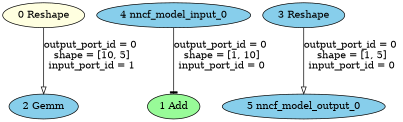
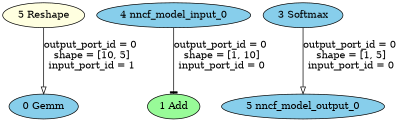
(44, 15) -> (44, 15)
(304, 15) -> (303, 15)
(44, 107) -> (44, 107)
